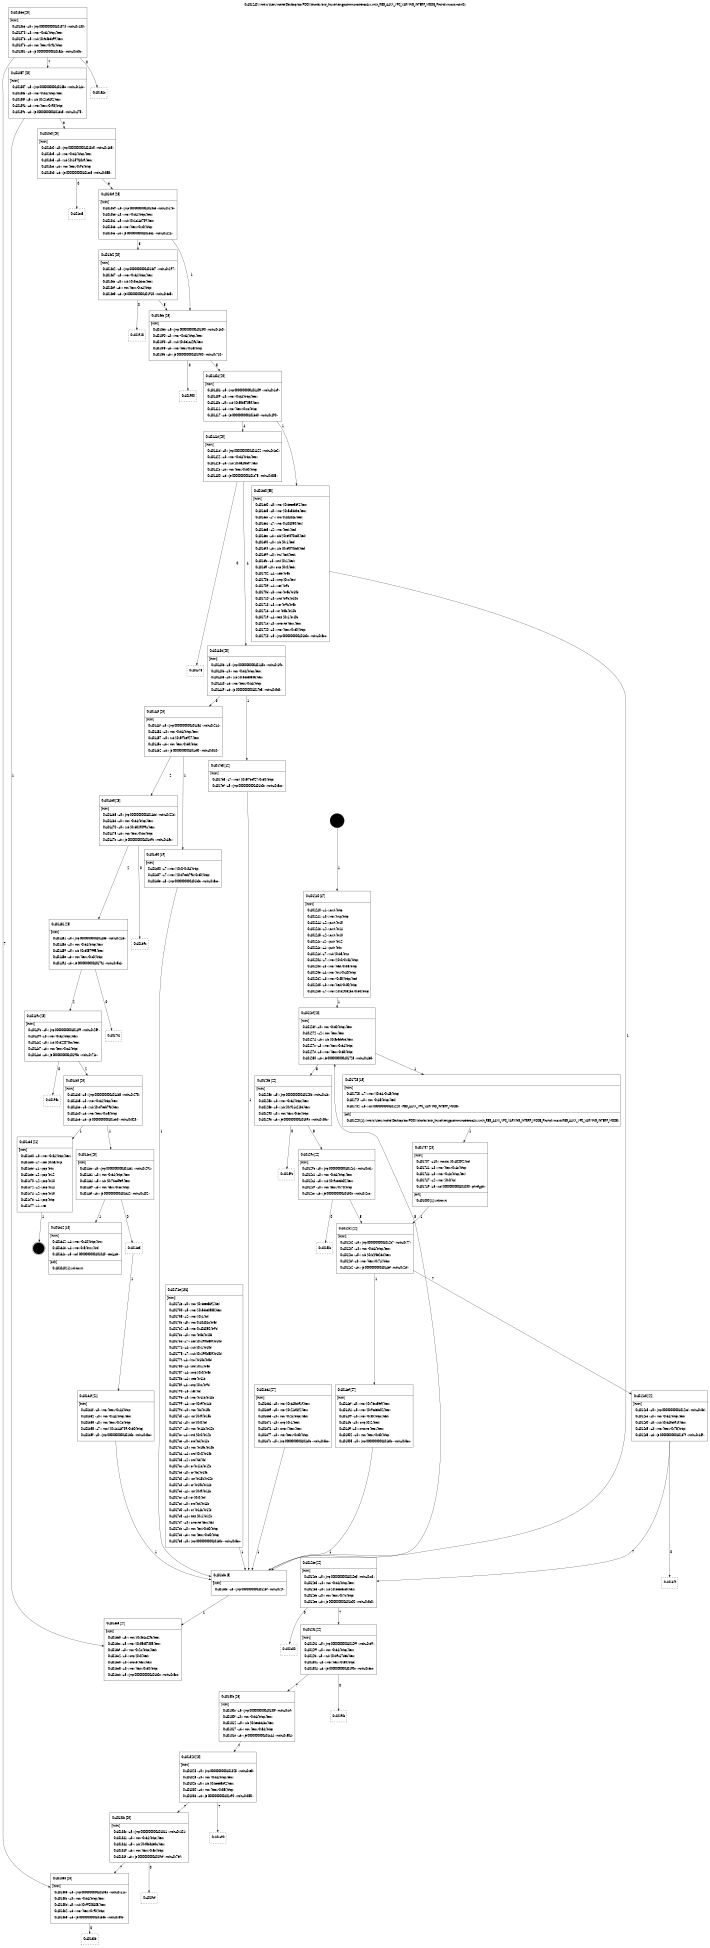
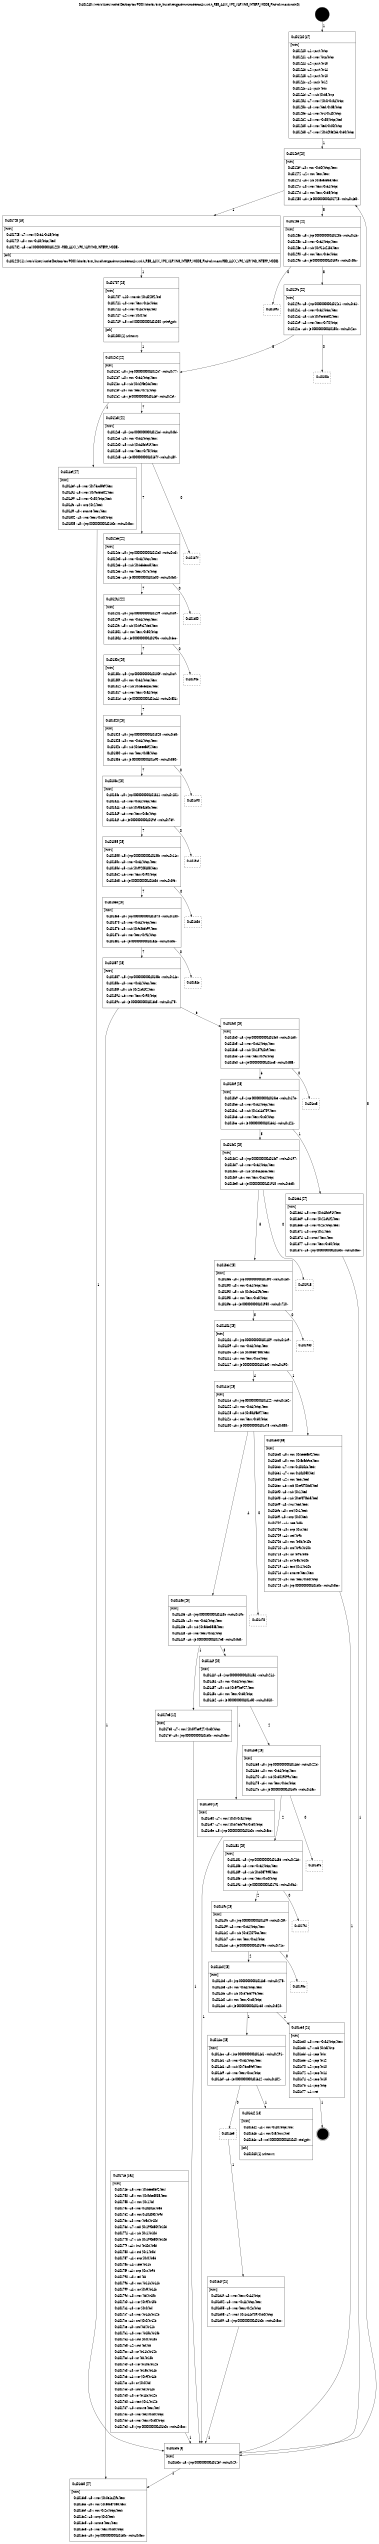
(187, 272) -> (310, 1159)
(3, 981) -> (142, 891)
(219, 1807) -> (181, 771)
